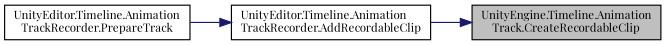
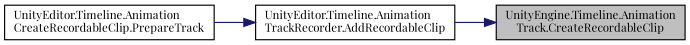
(97, 22) -> (109, 22)
